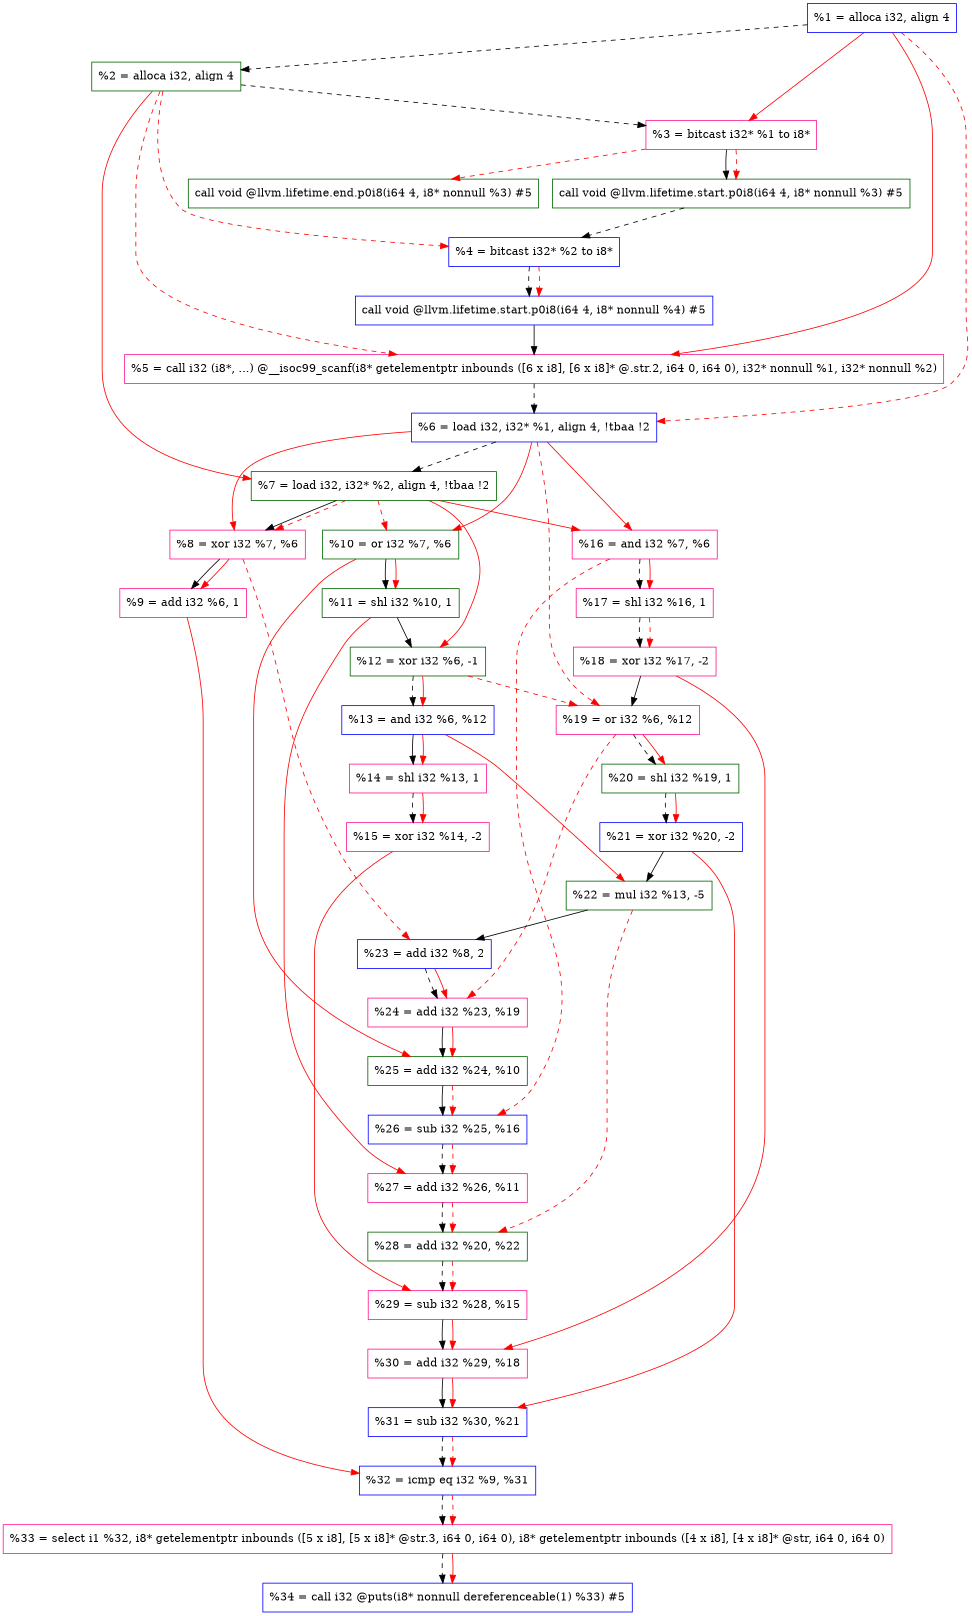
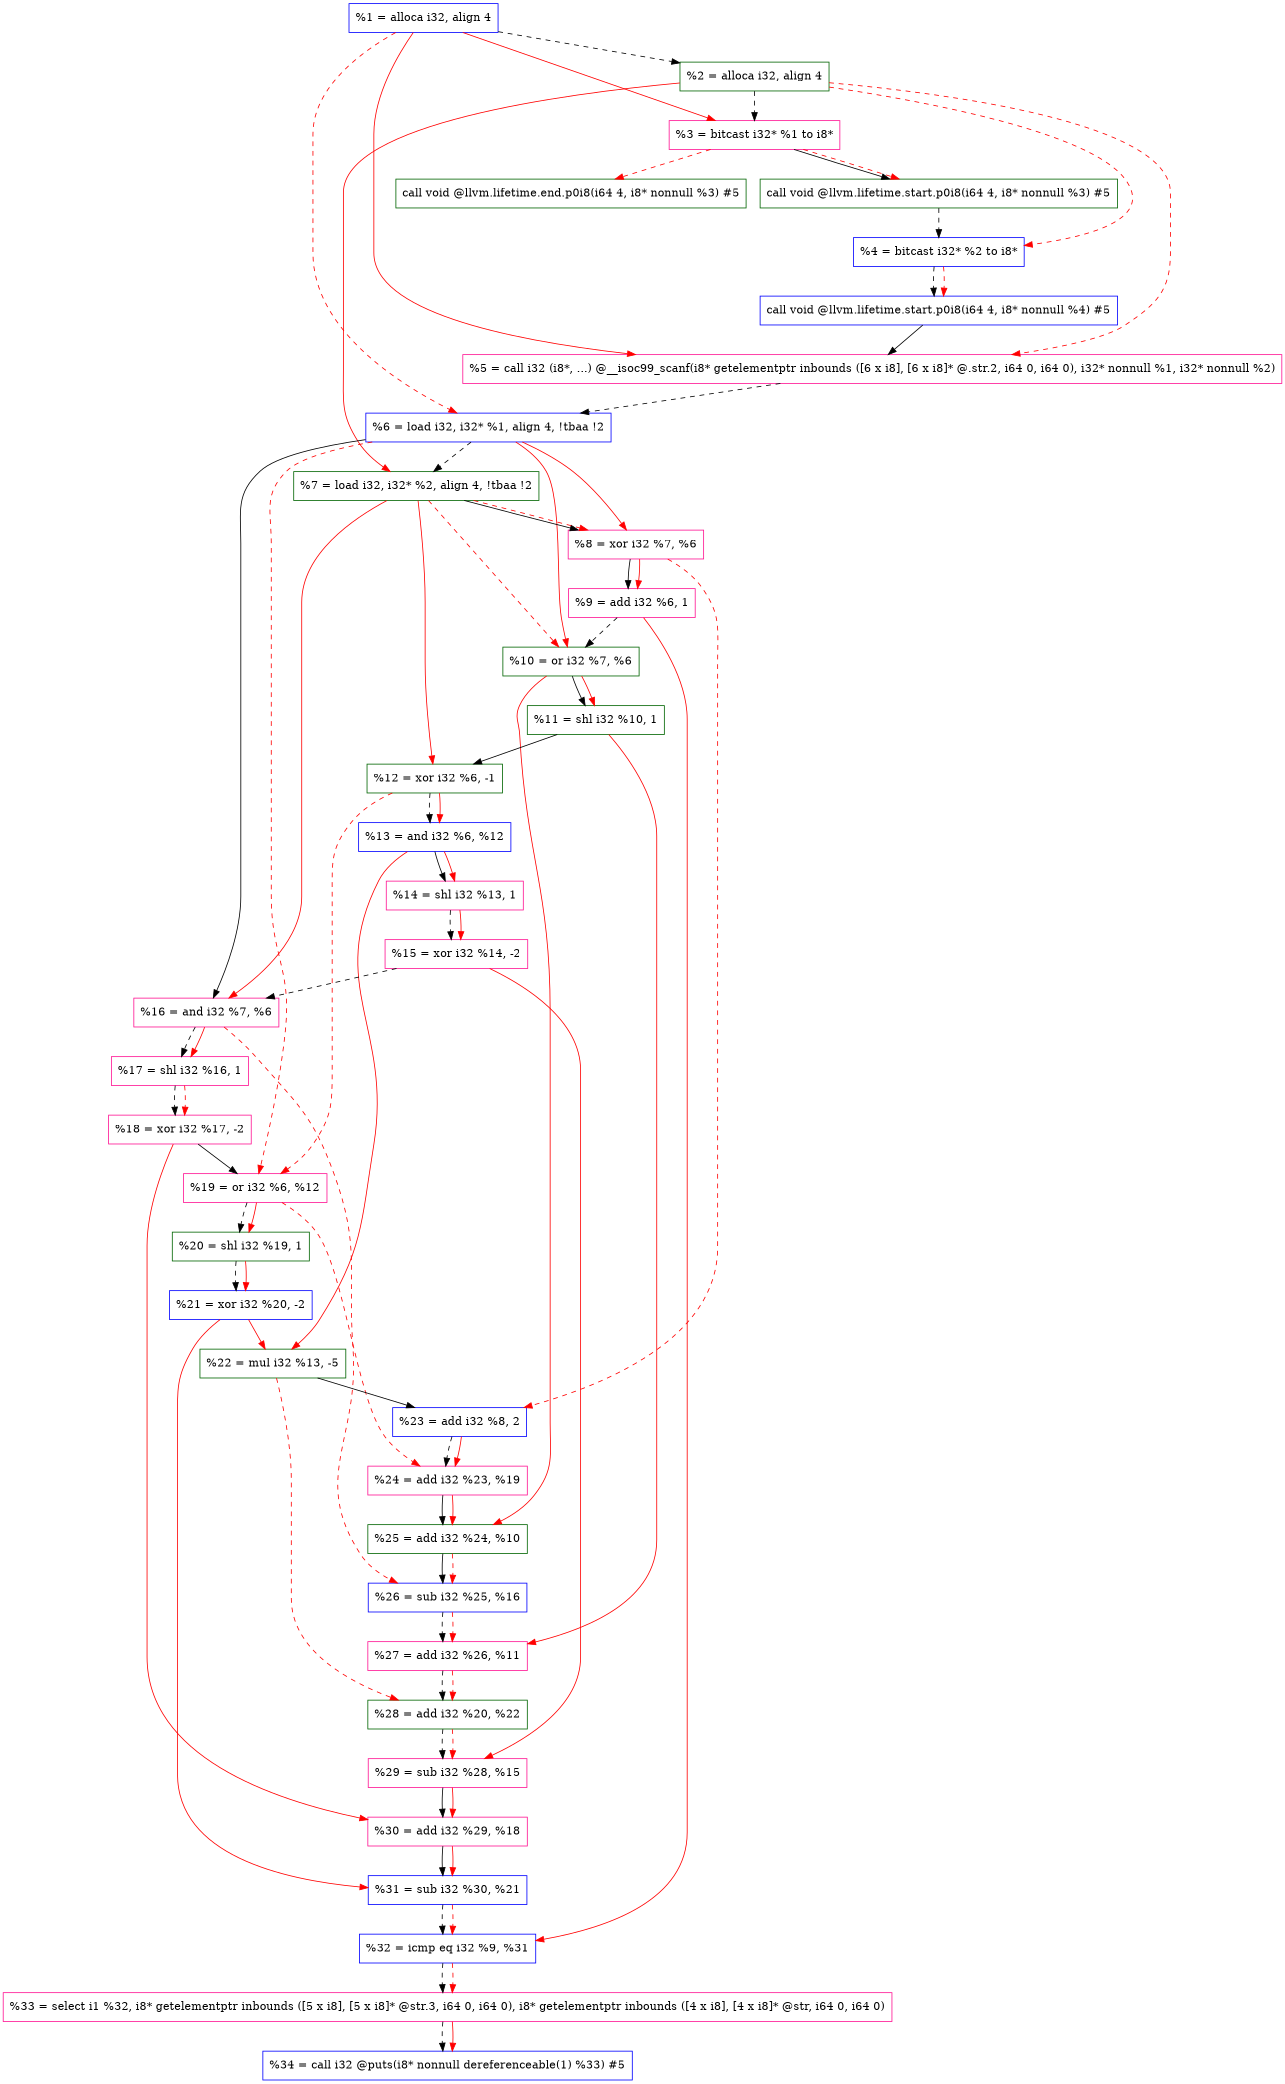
(587, 483) -> (241, 674)
none -> (604, 630)
(657, 863) -> (255, 1331)
none -> (339, 982)
